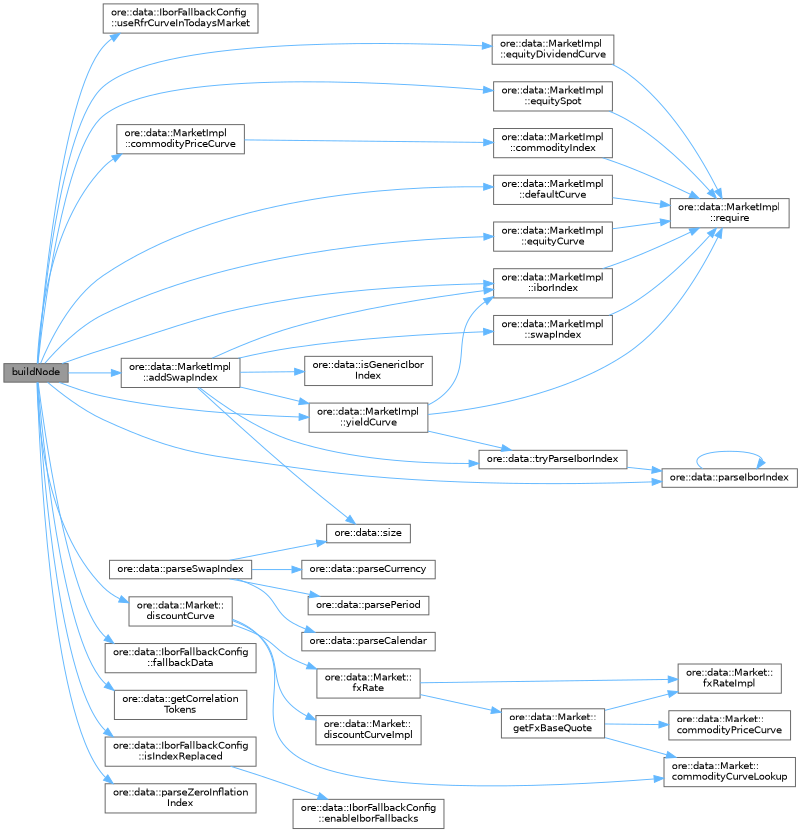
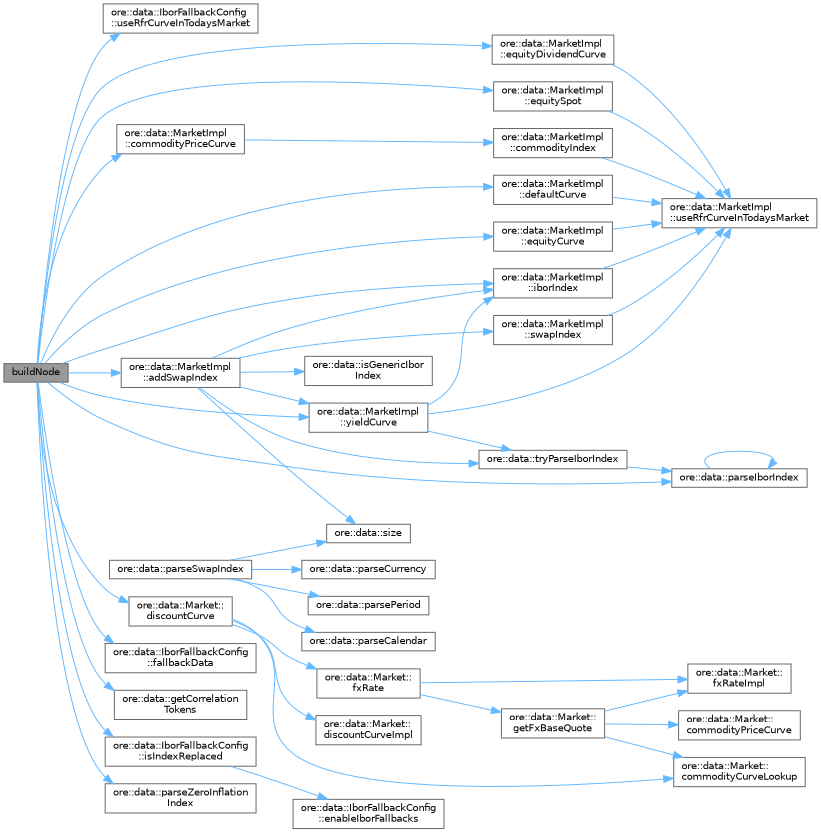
(730, 213) -> (739, 213)
